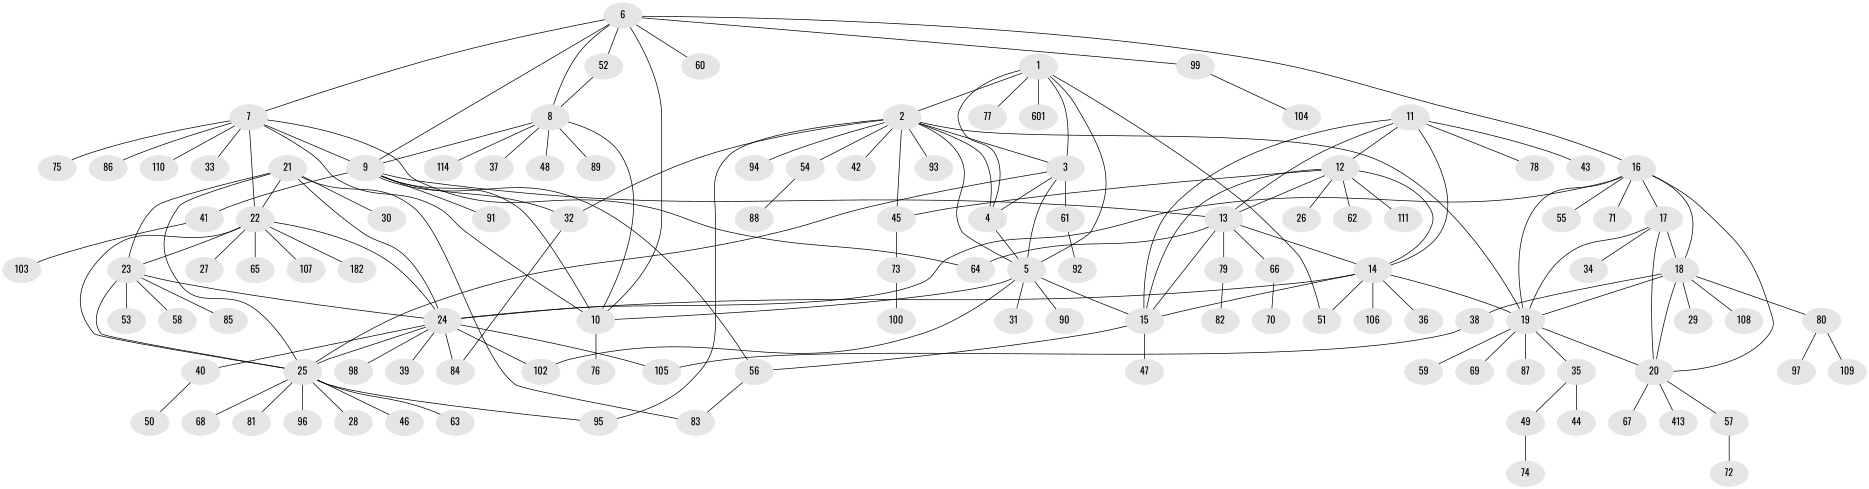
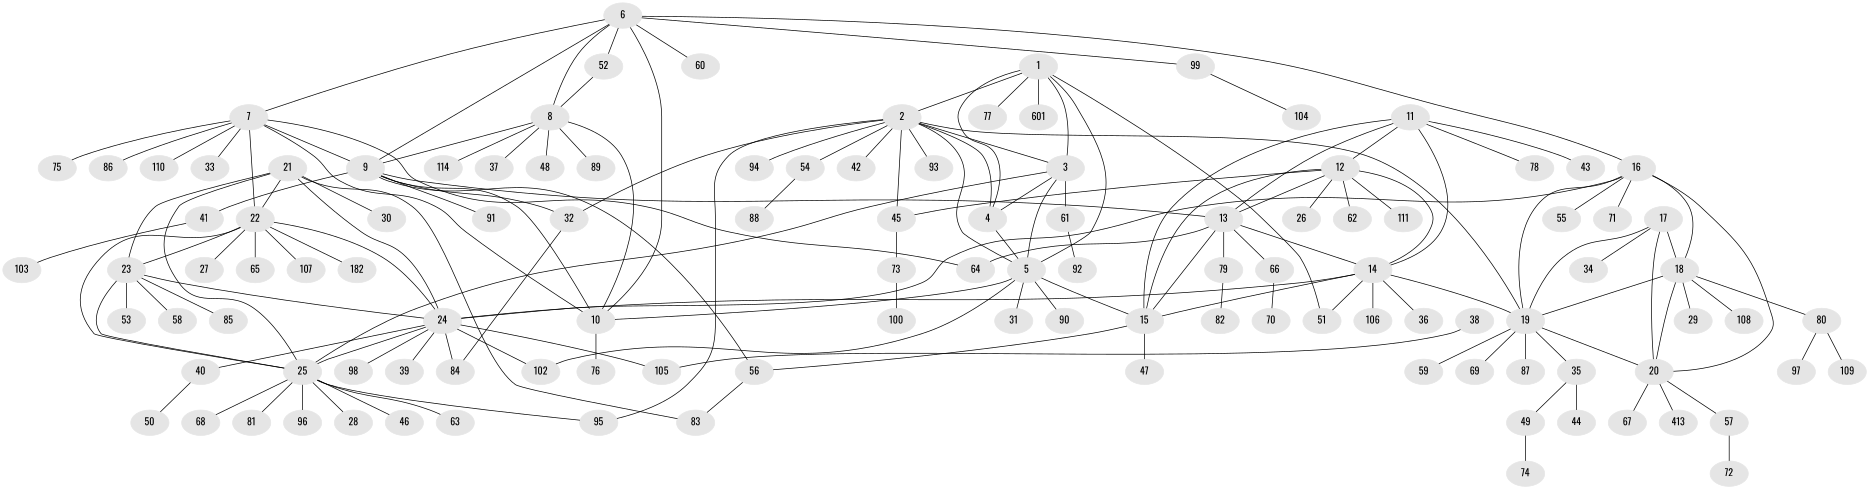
(1650, 194) -> none
(1575, 291) -> none
